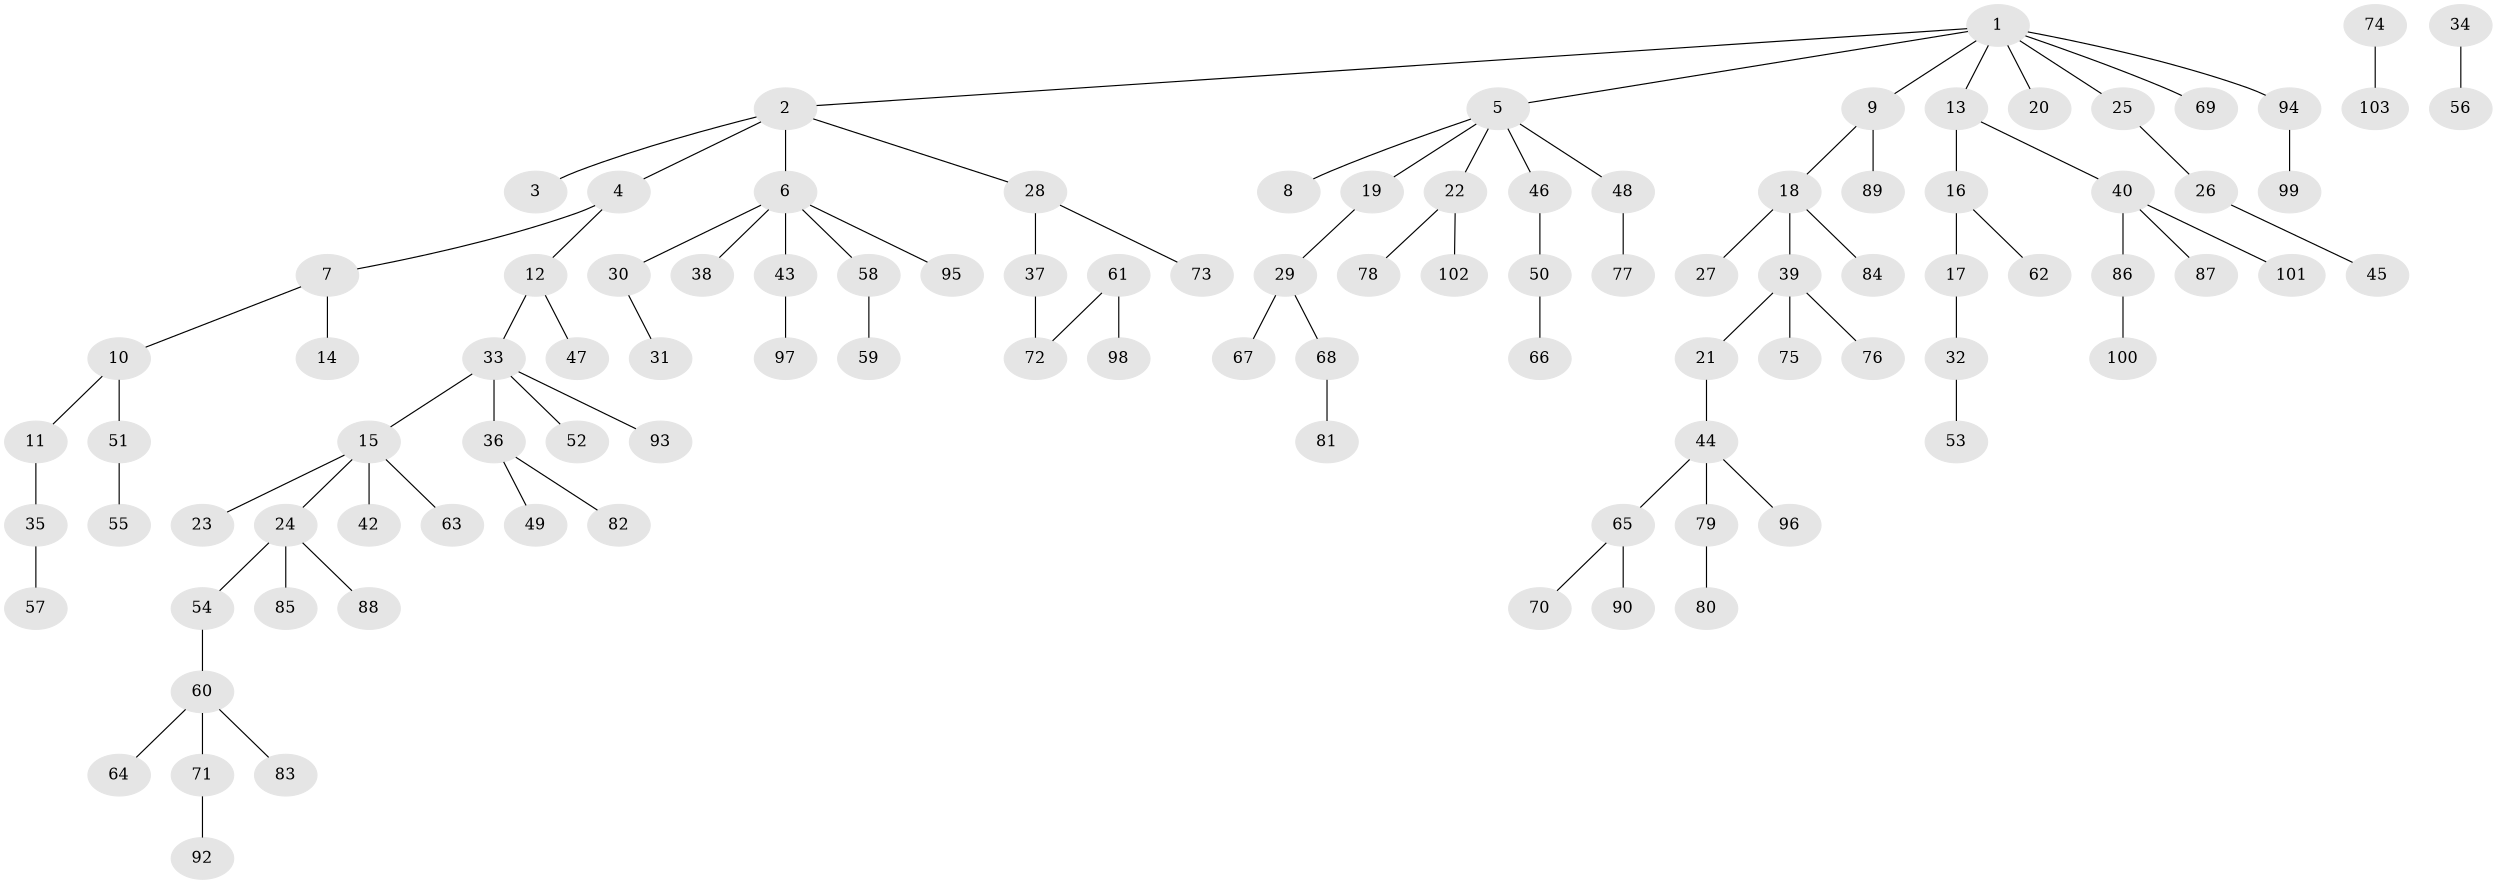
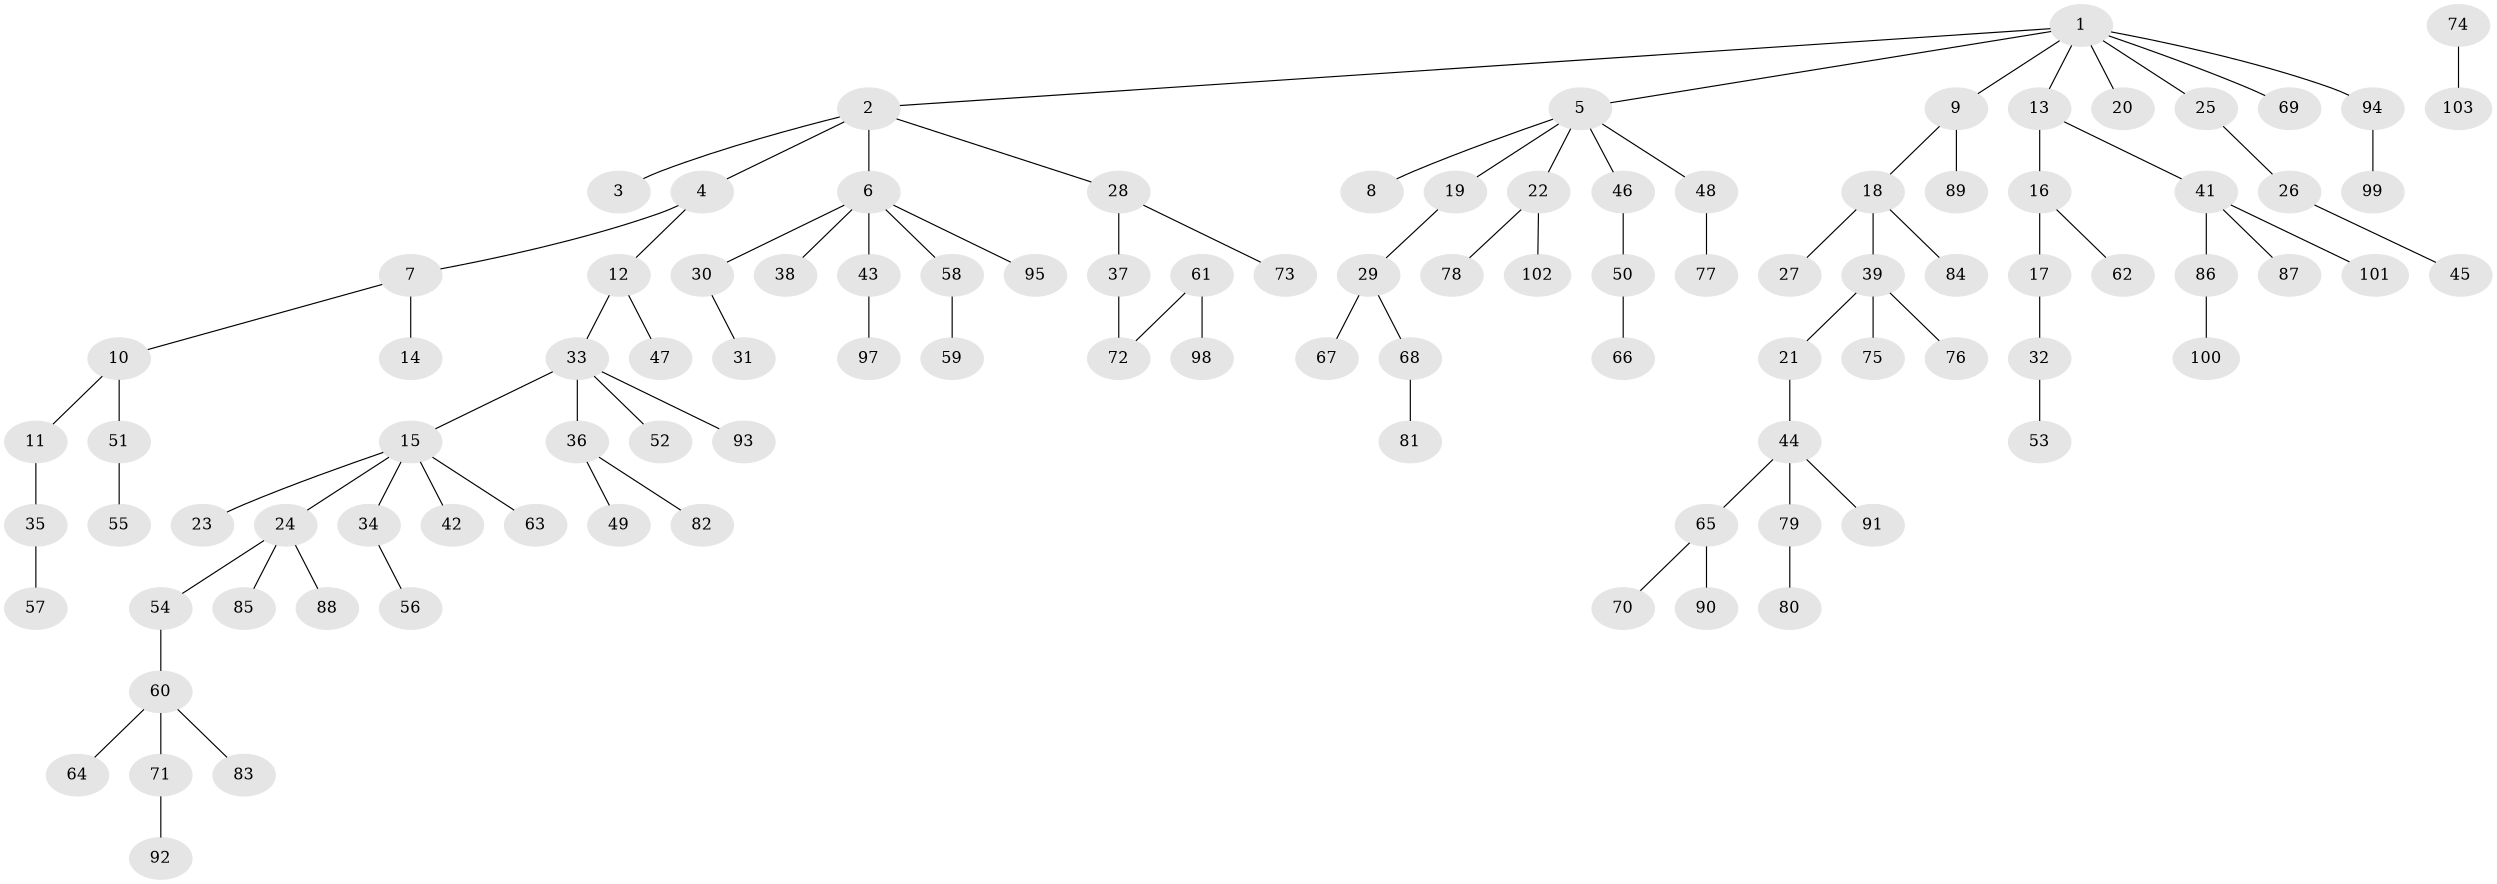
(2123, 192) -> (2206, 192)
none -> (390, 484)
(1790, 525) -> (1873, 525)
